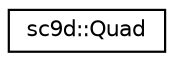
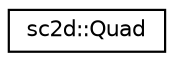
(87, 31) -> (87, 31)
